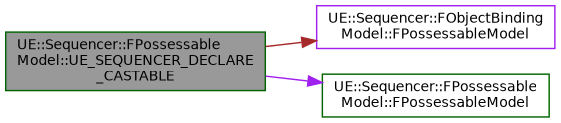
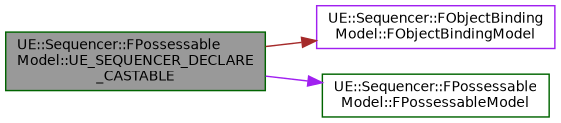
(436, 27) -> (436, 27)
